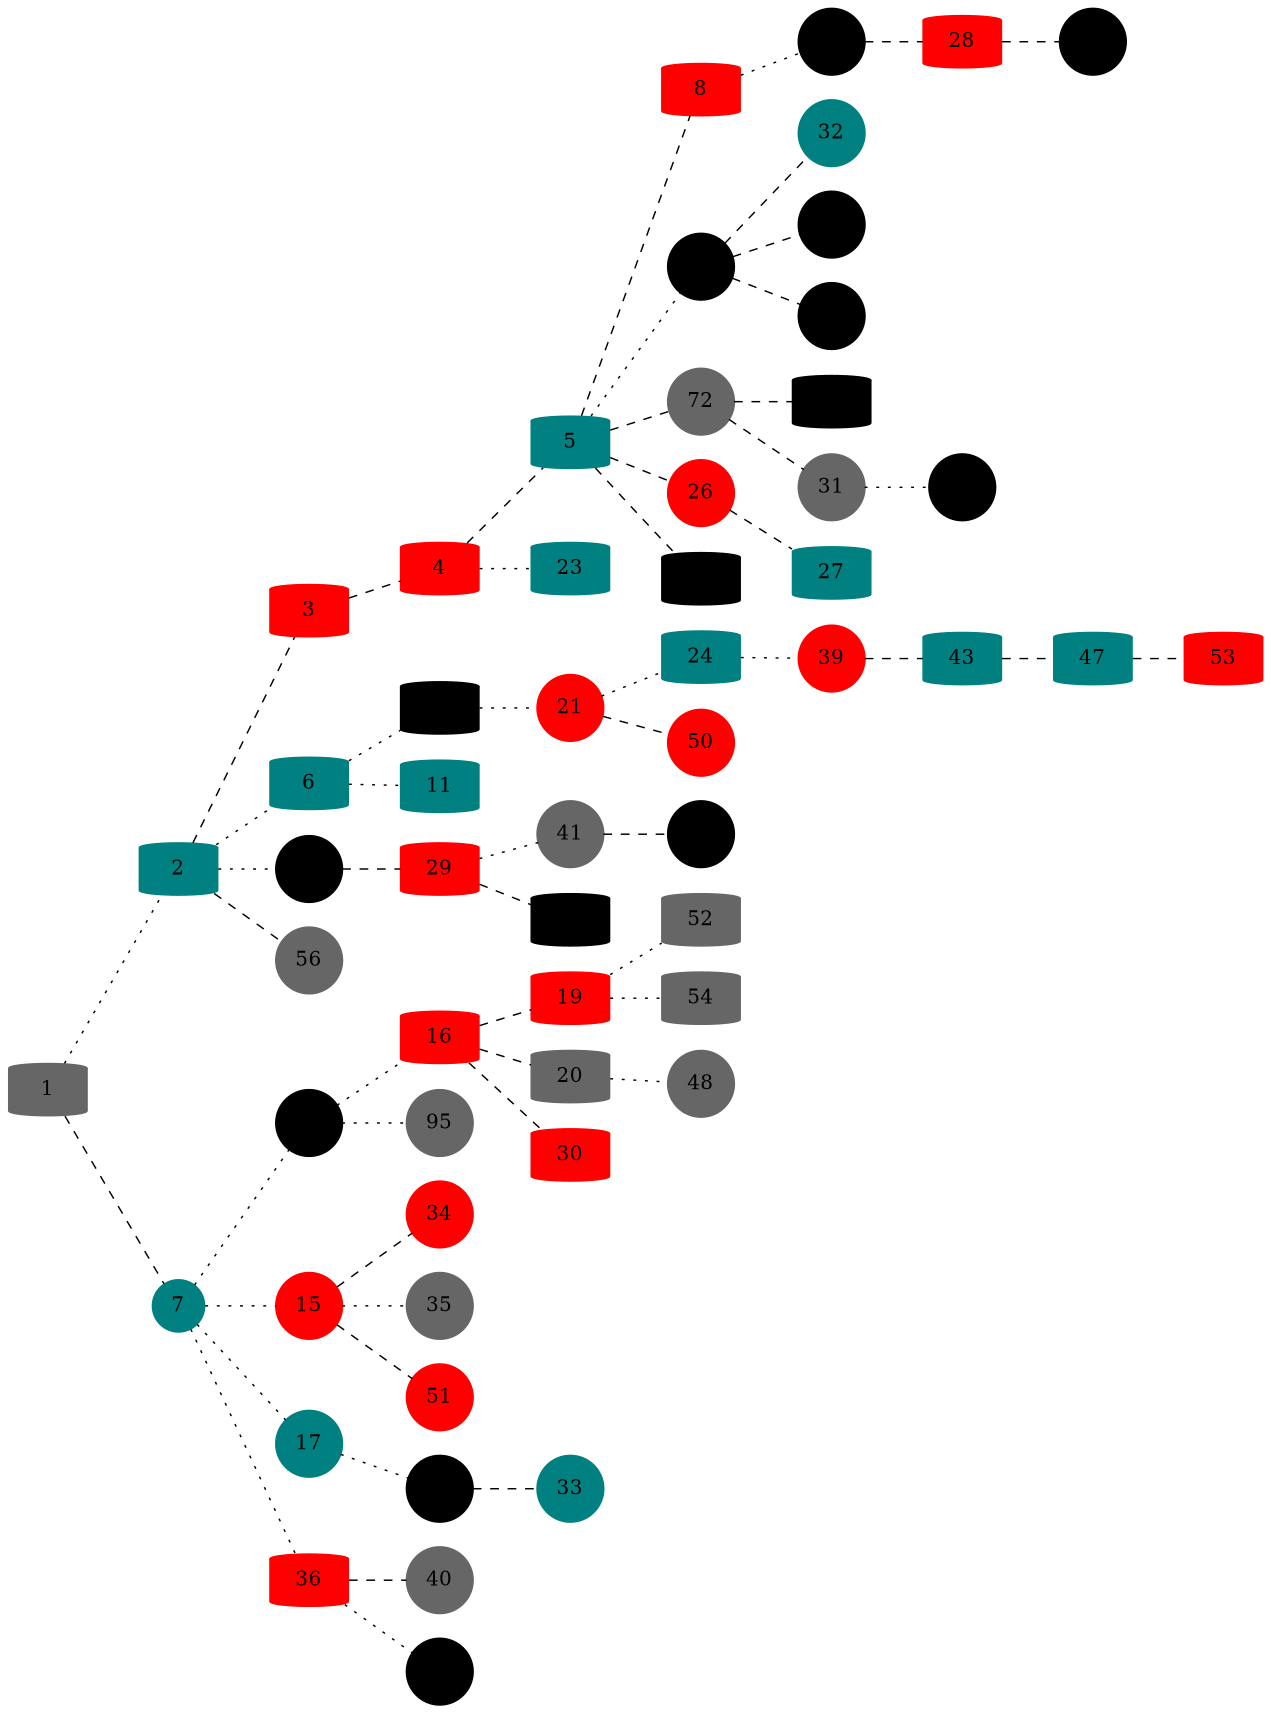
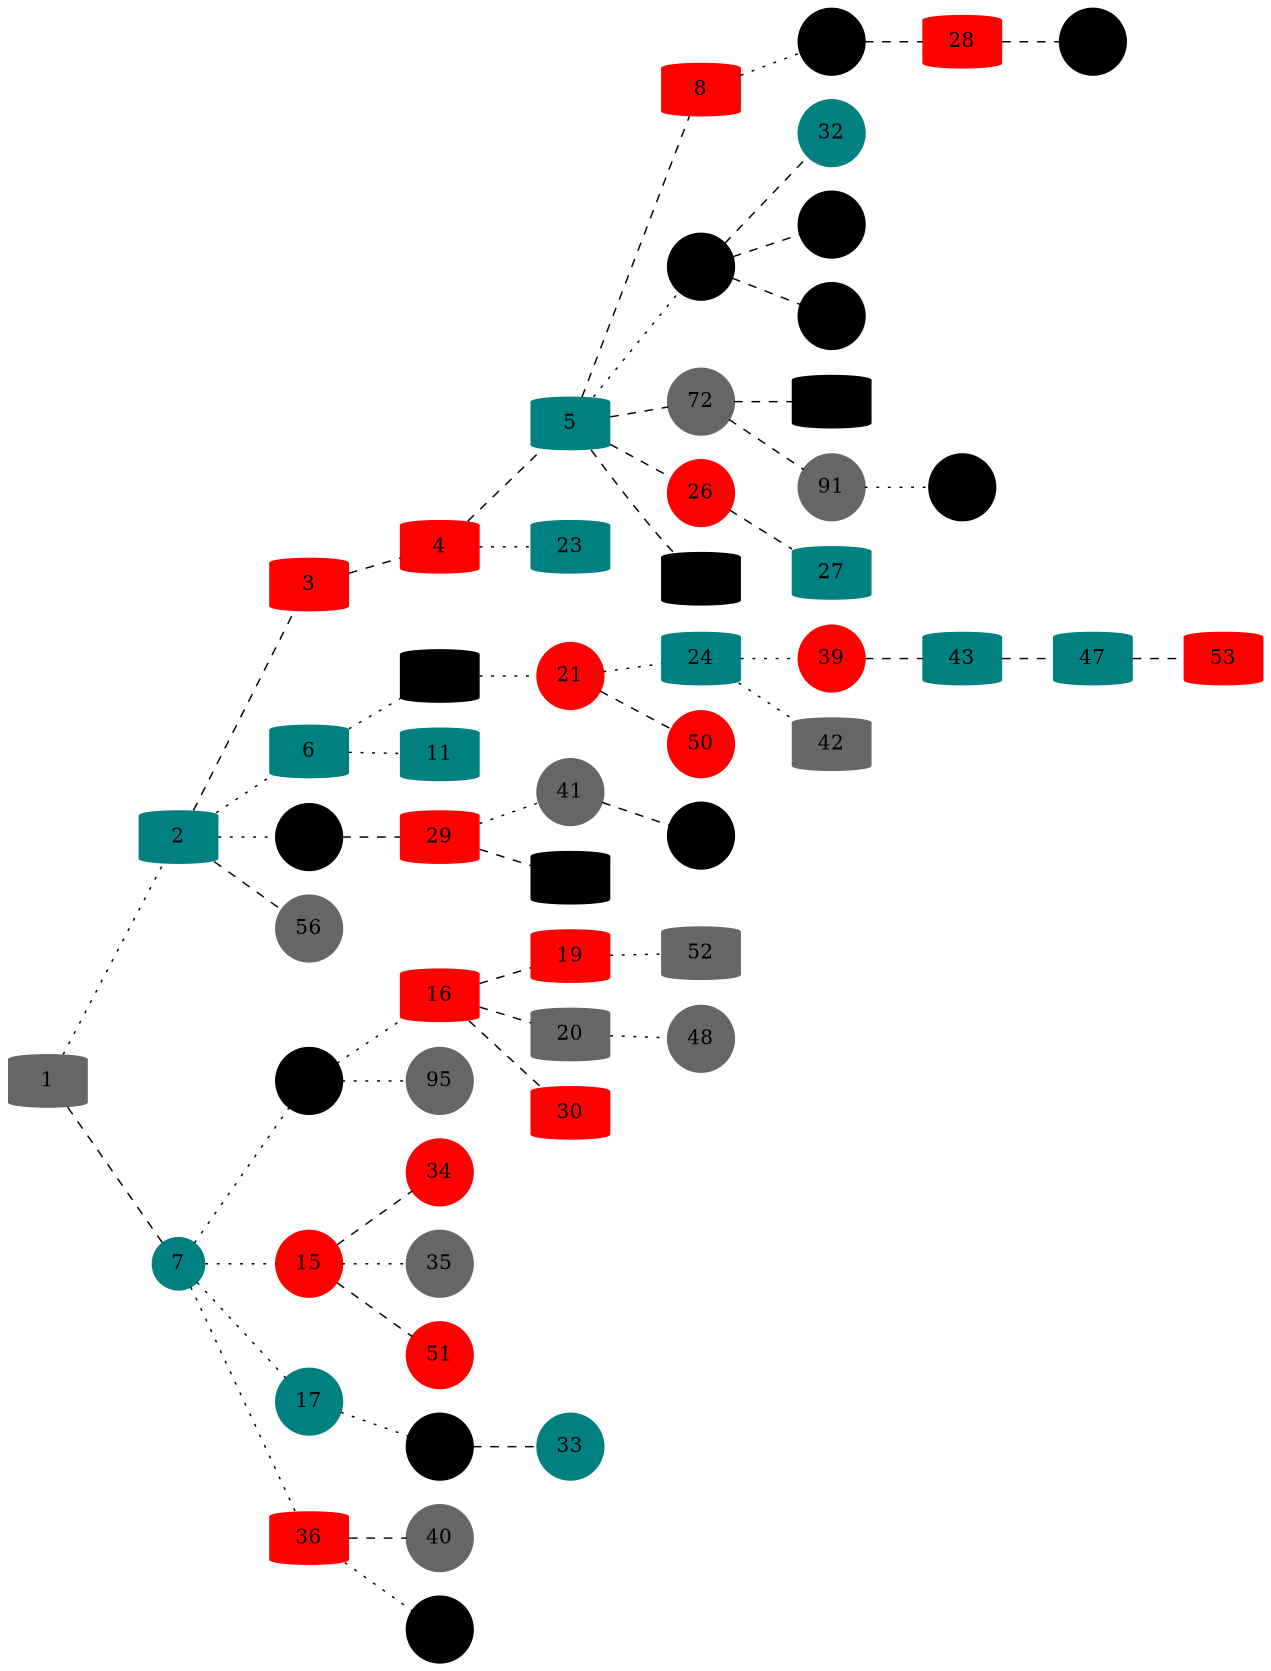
(832, 487) -> (832, 487)
none -> (832, 744)
(701, 998) -> none
